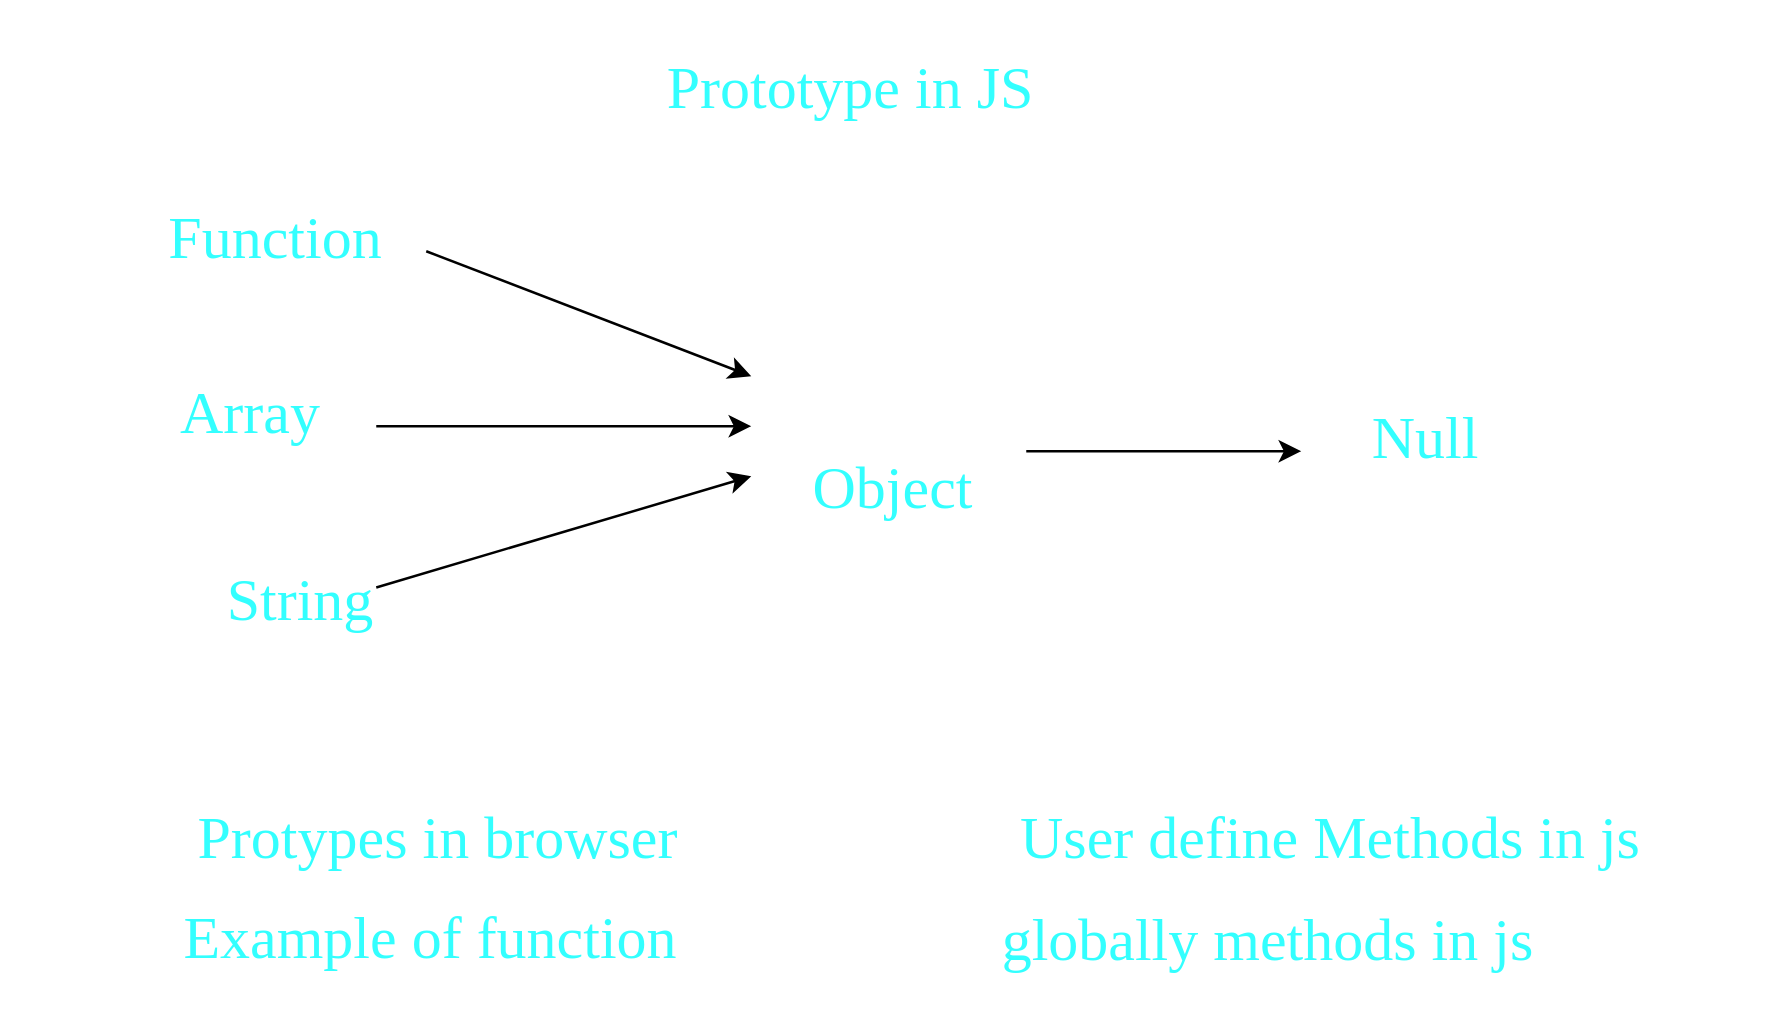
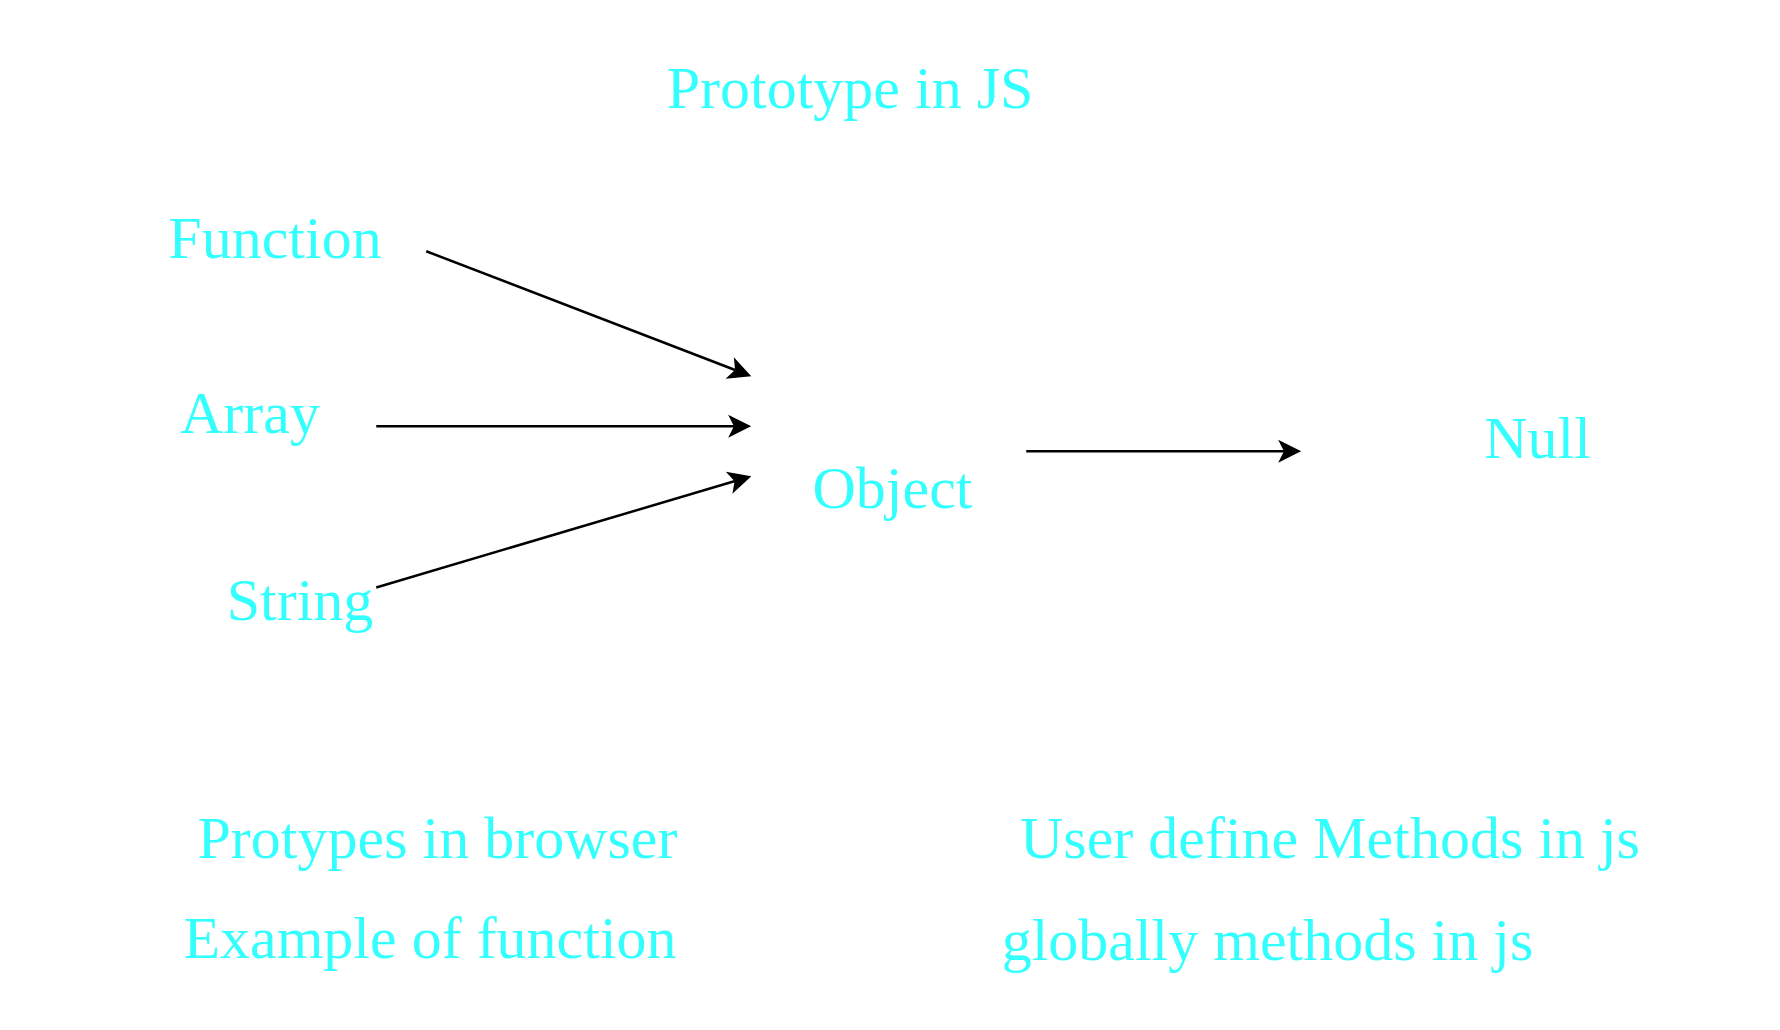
(1426, 439) -> (1539, 439)
